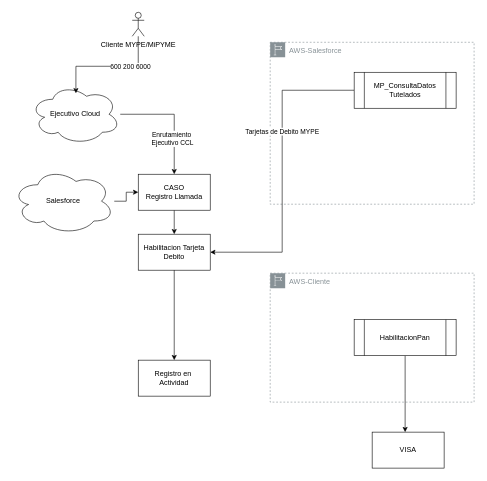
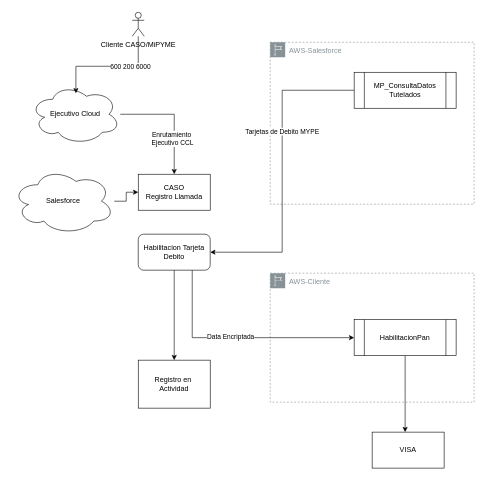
(139, 45) -> (139, 45)
(174, 228) -> none
(174, 252) -> (174, 252)
none -> (270, 338)
(174, 378) -> (174, 384)
